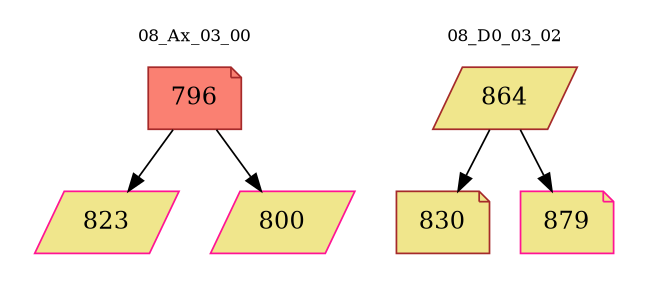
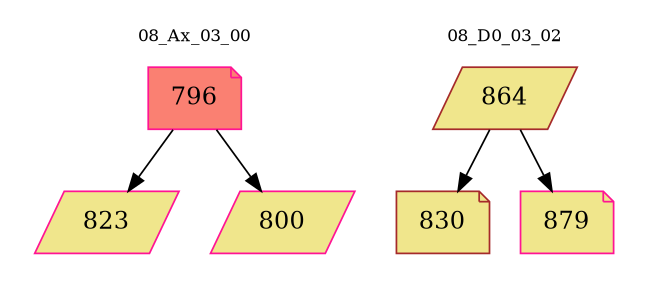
(195, 98) -> (195, 98)
